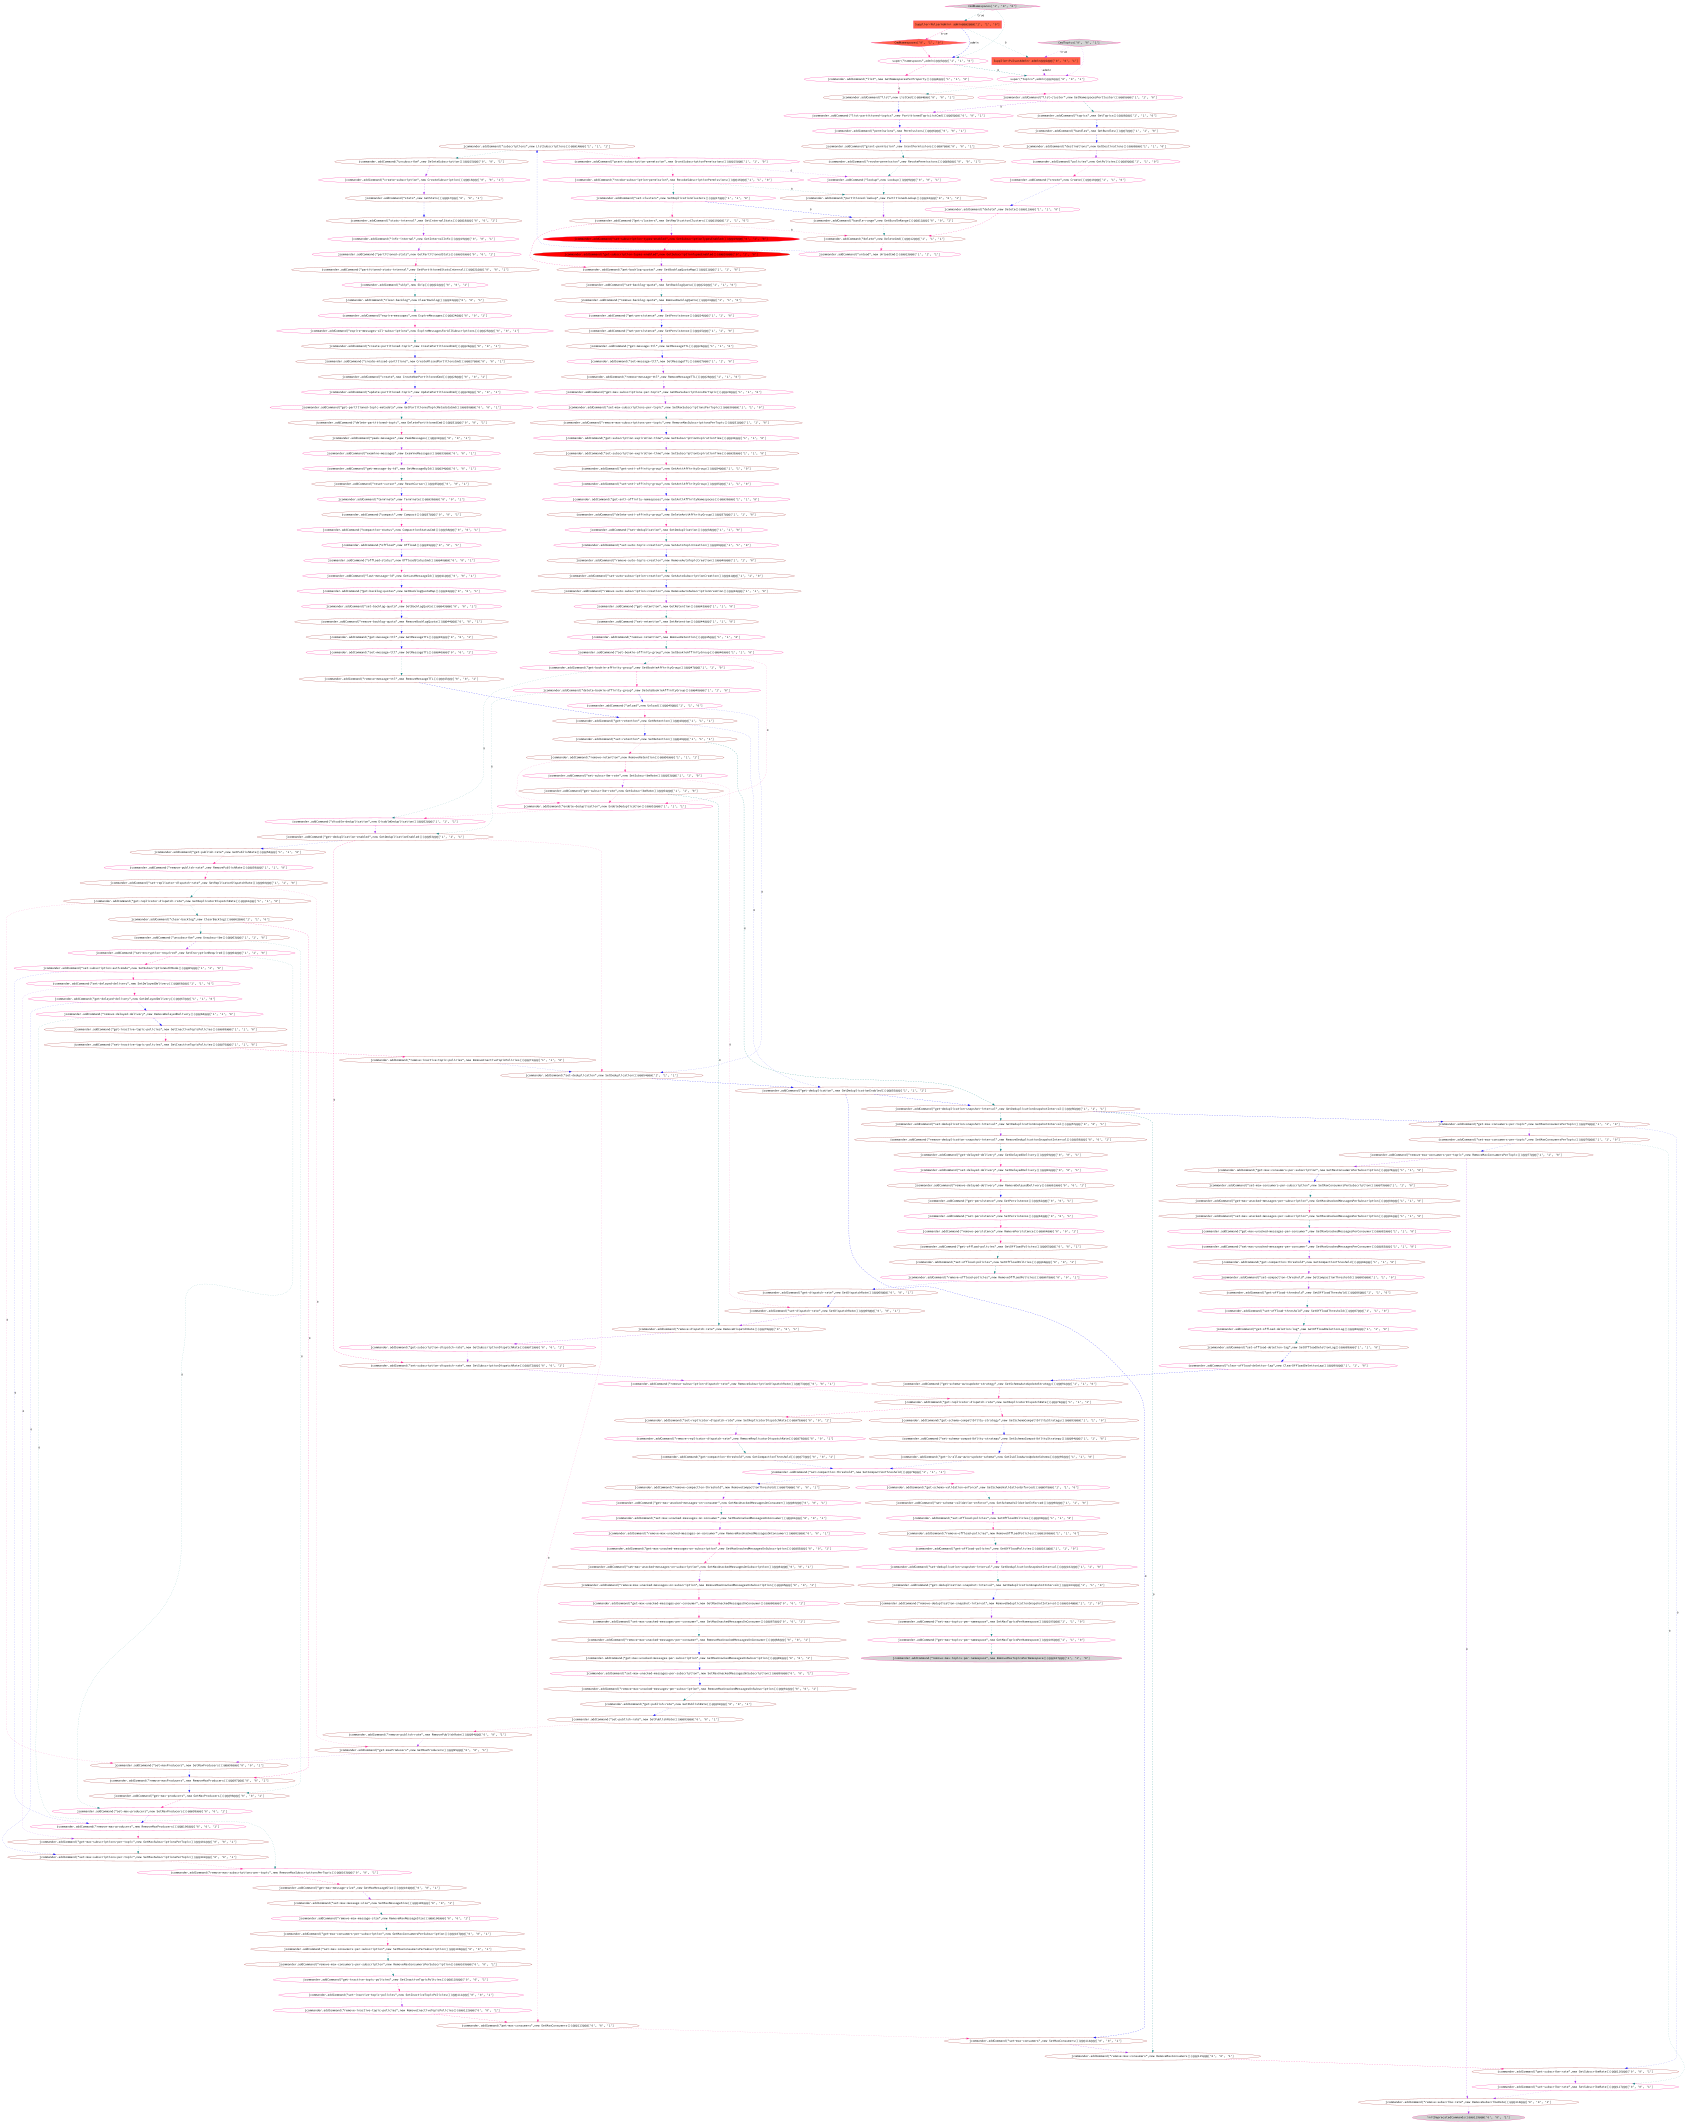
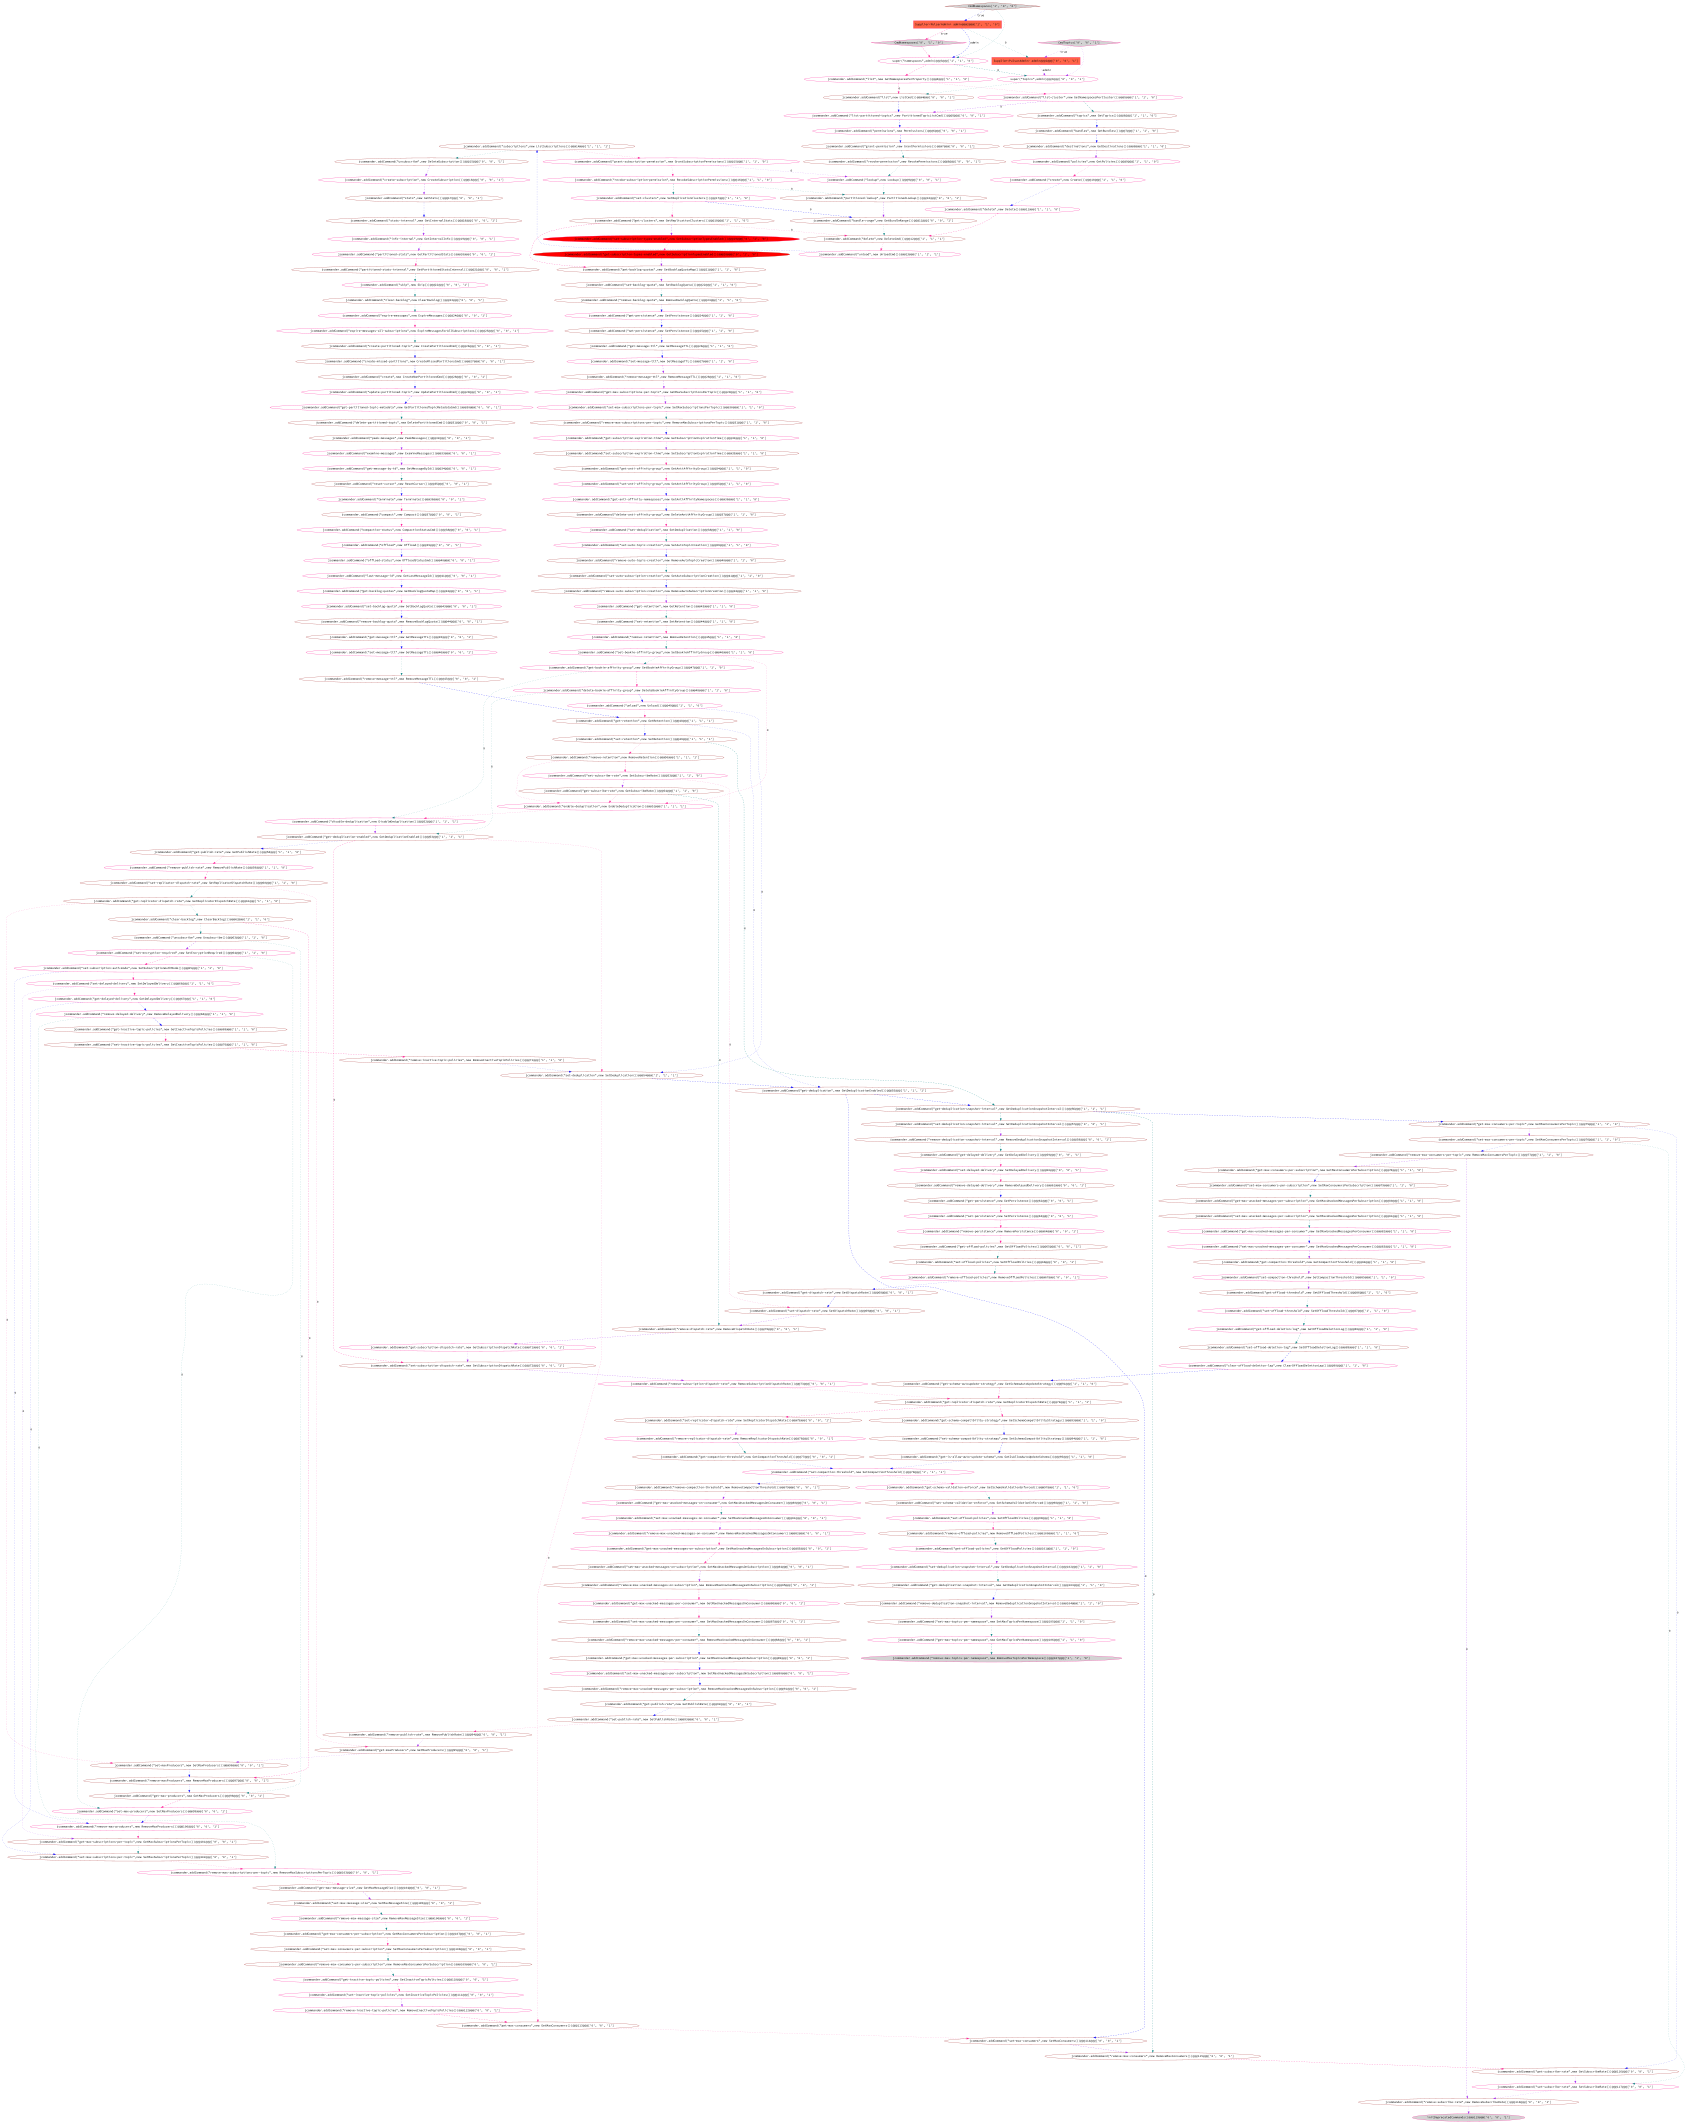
(993, 6) -> (993, 6)
(976, 15) -> (976, 15)
(919, 43) -> (919, 43)
